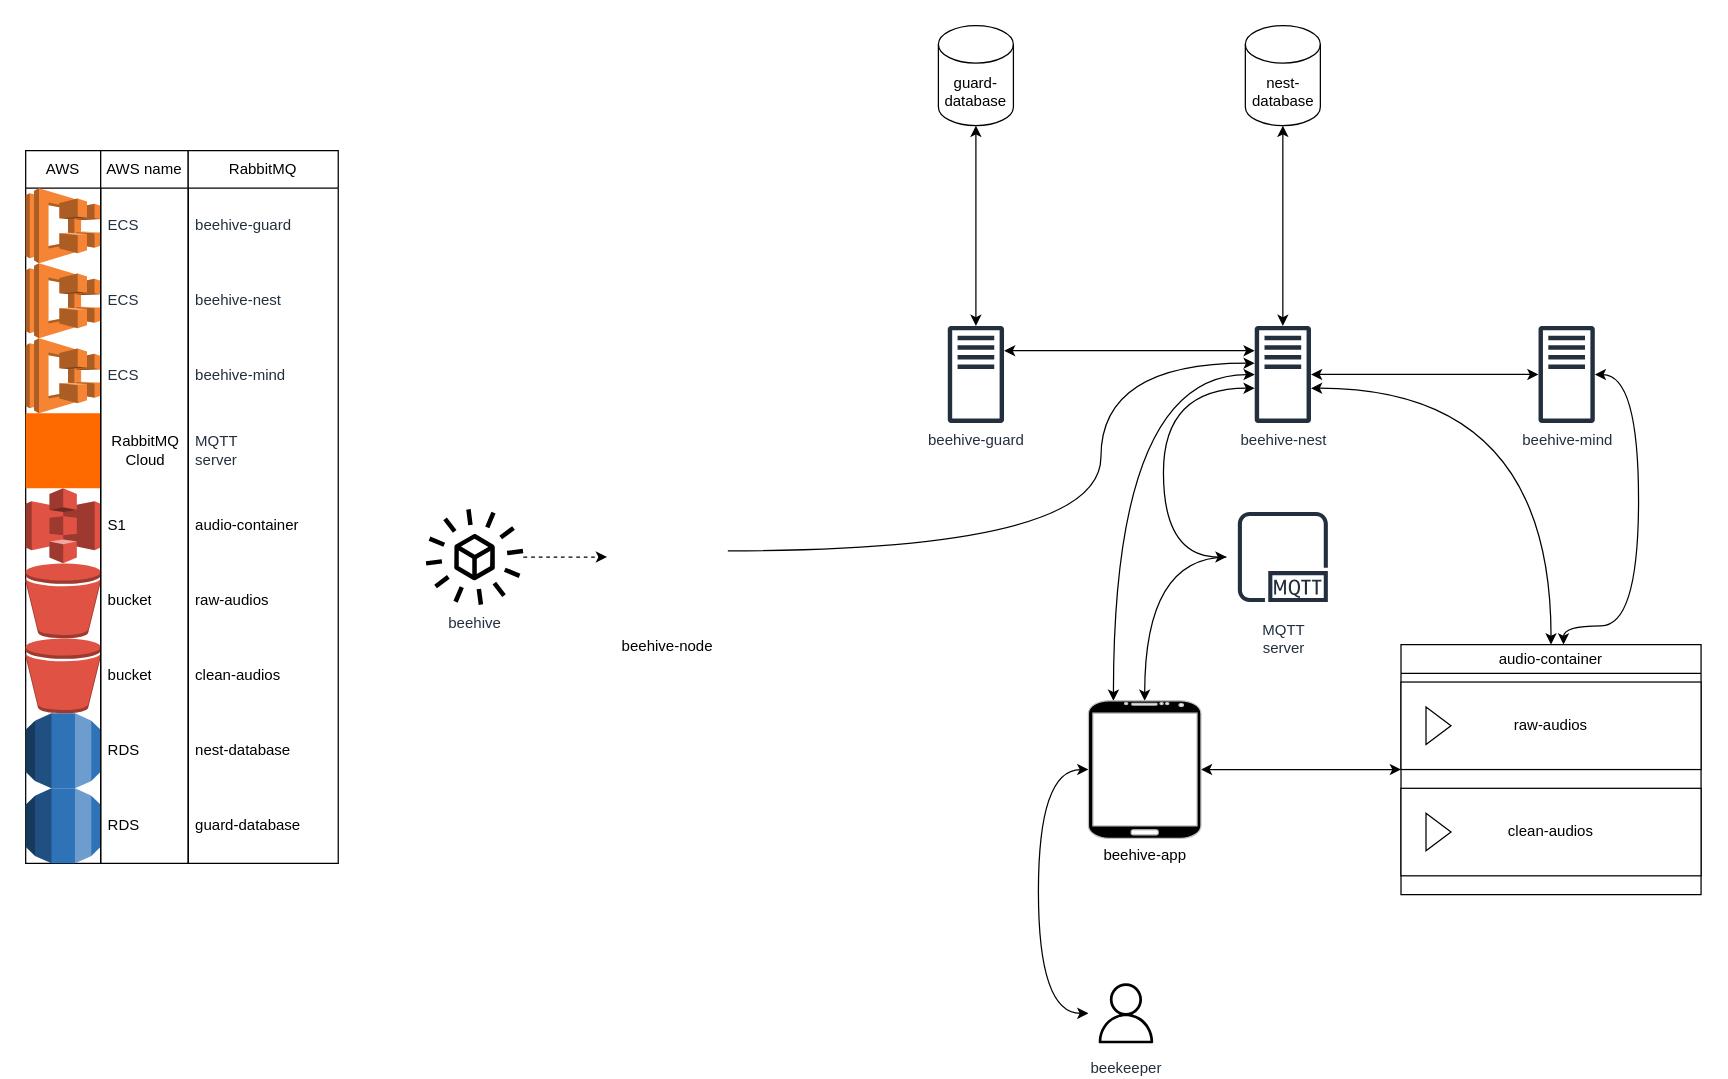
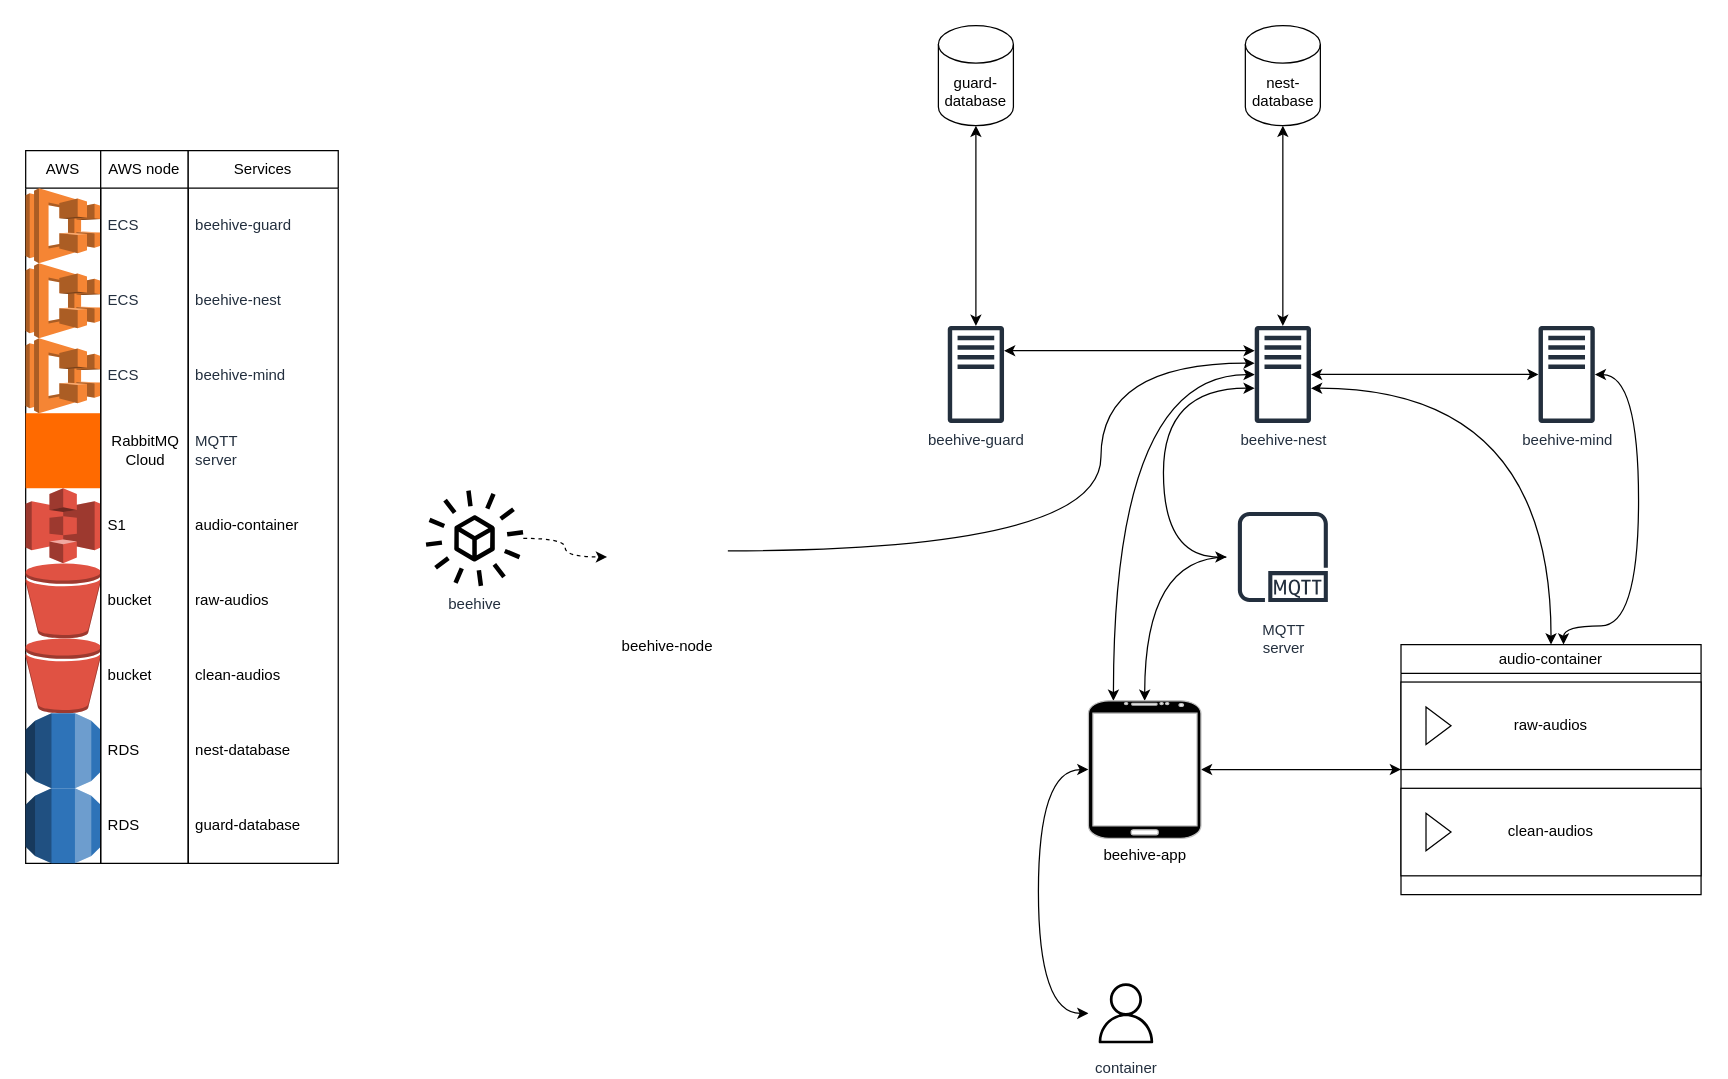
(144, 169) -> (144, 169)
(263, 169) -> (263, 169)
(474, 557) -> (474, 538)
(1126, 1068) -> (1126, 1068)
